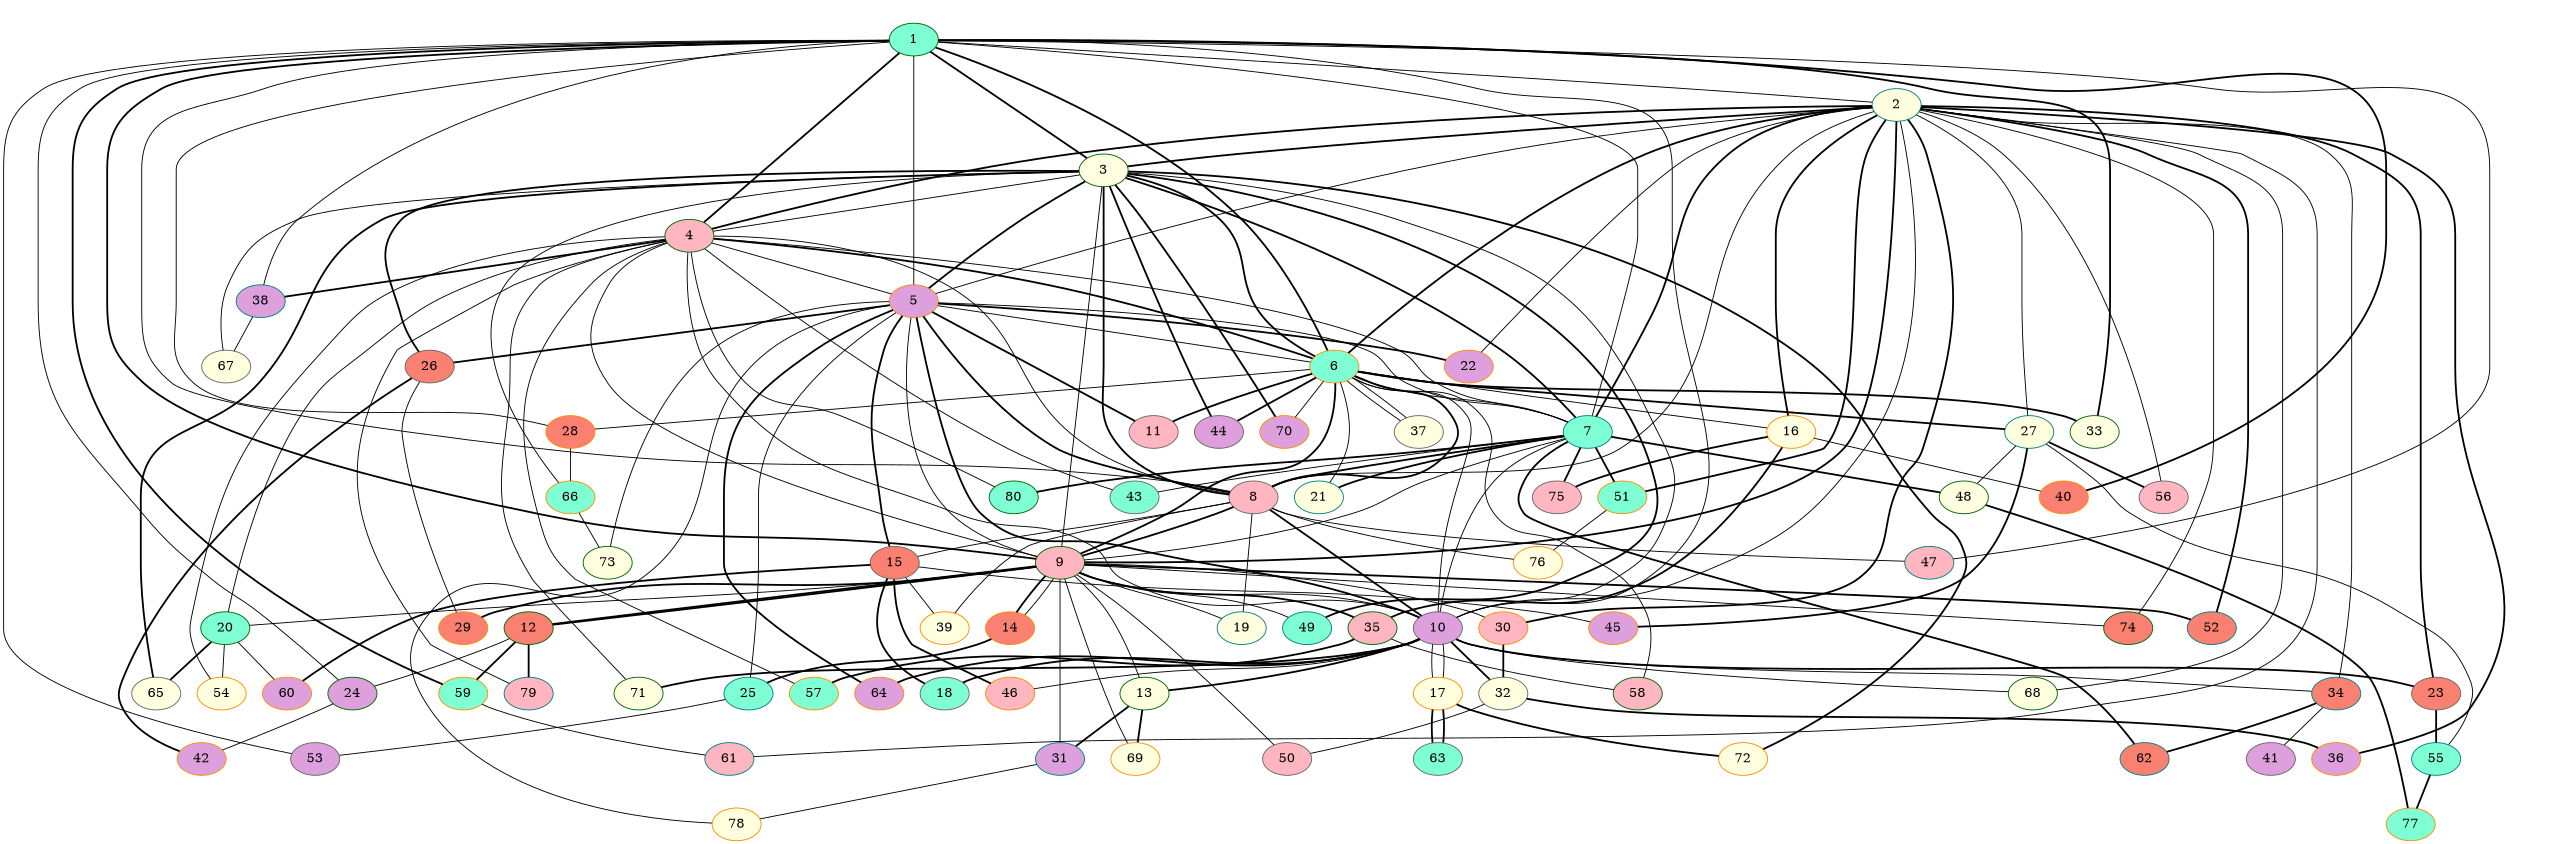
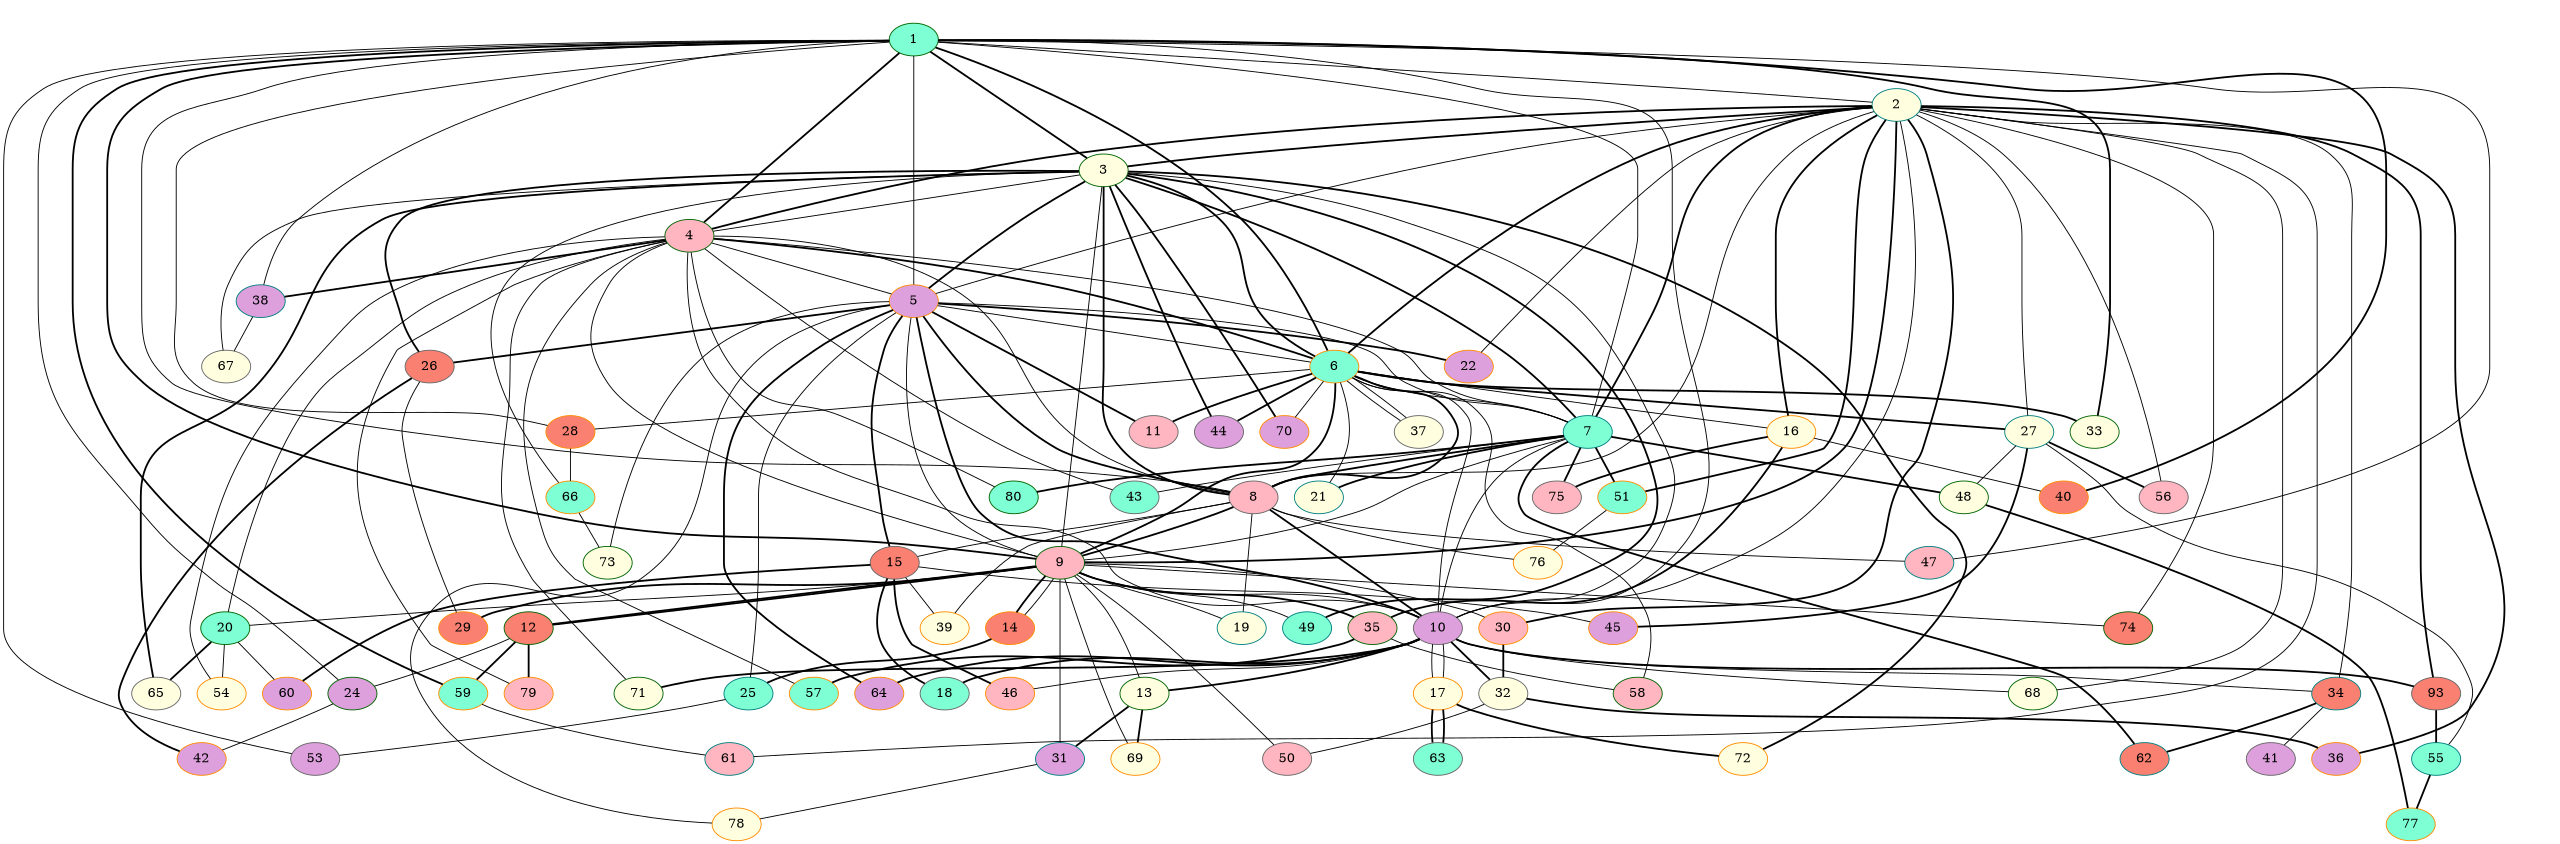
(2212, 628) -> none
(529, 694) -> (529, 694)
(2436, 694) -> (2436, 694)
